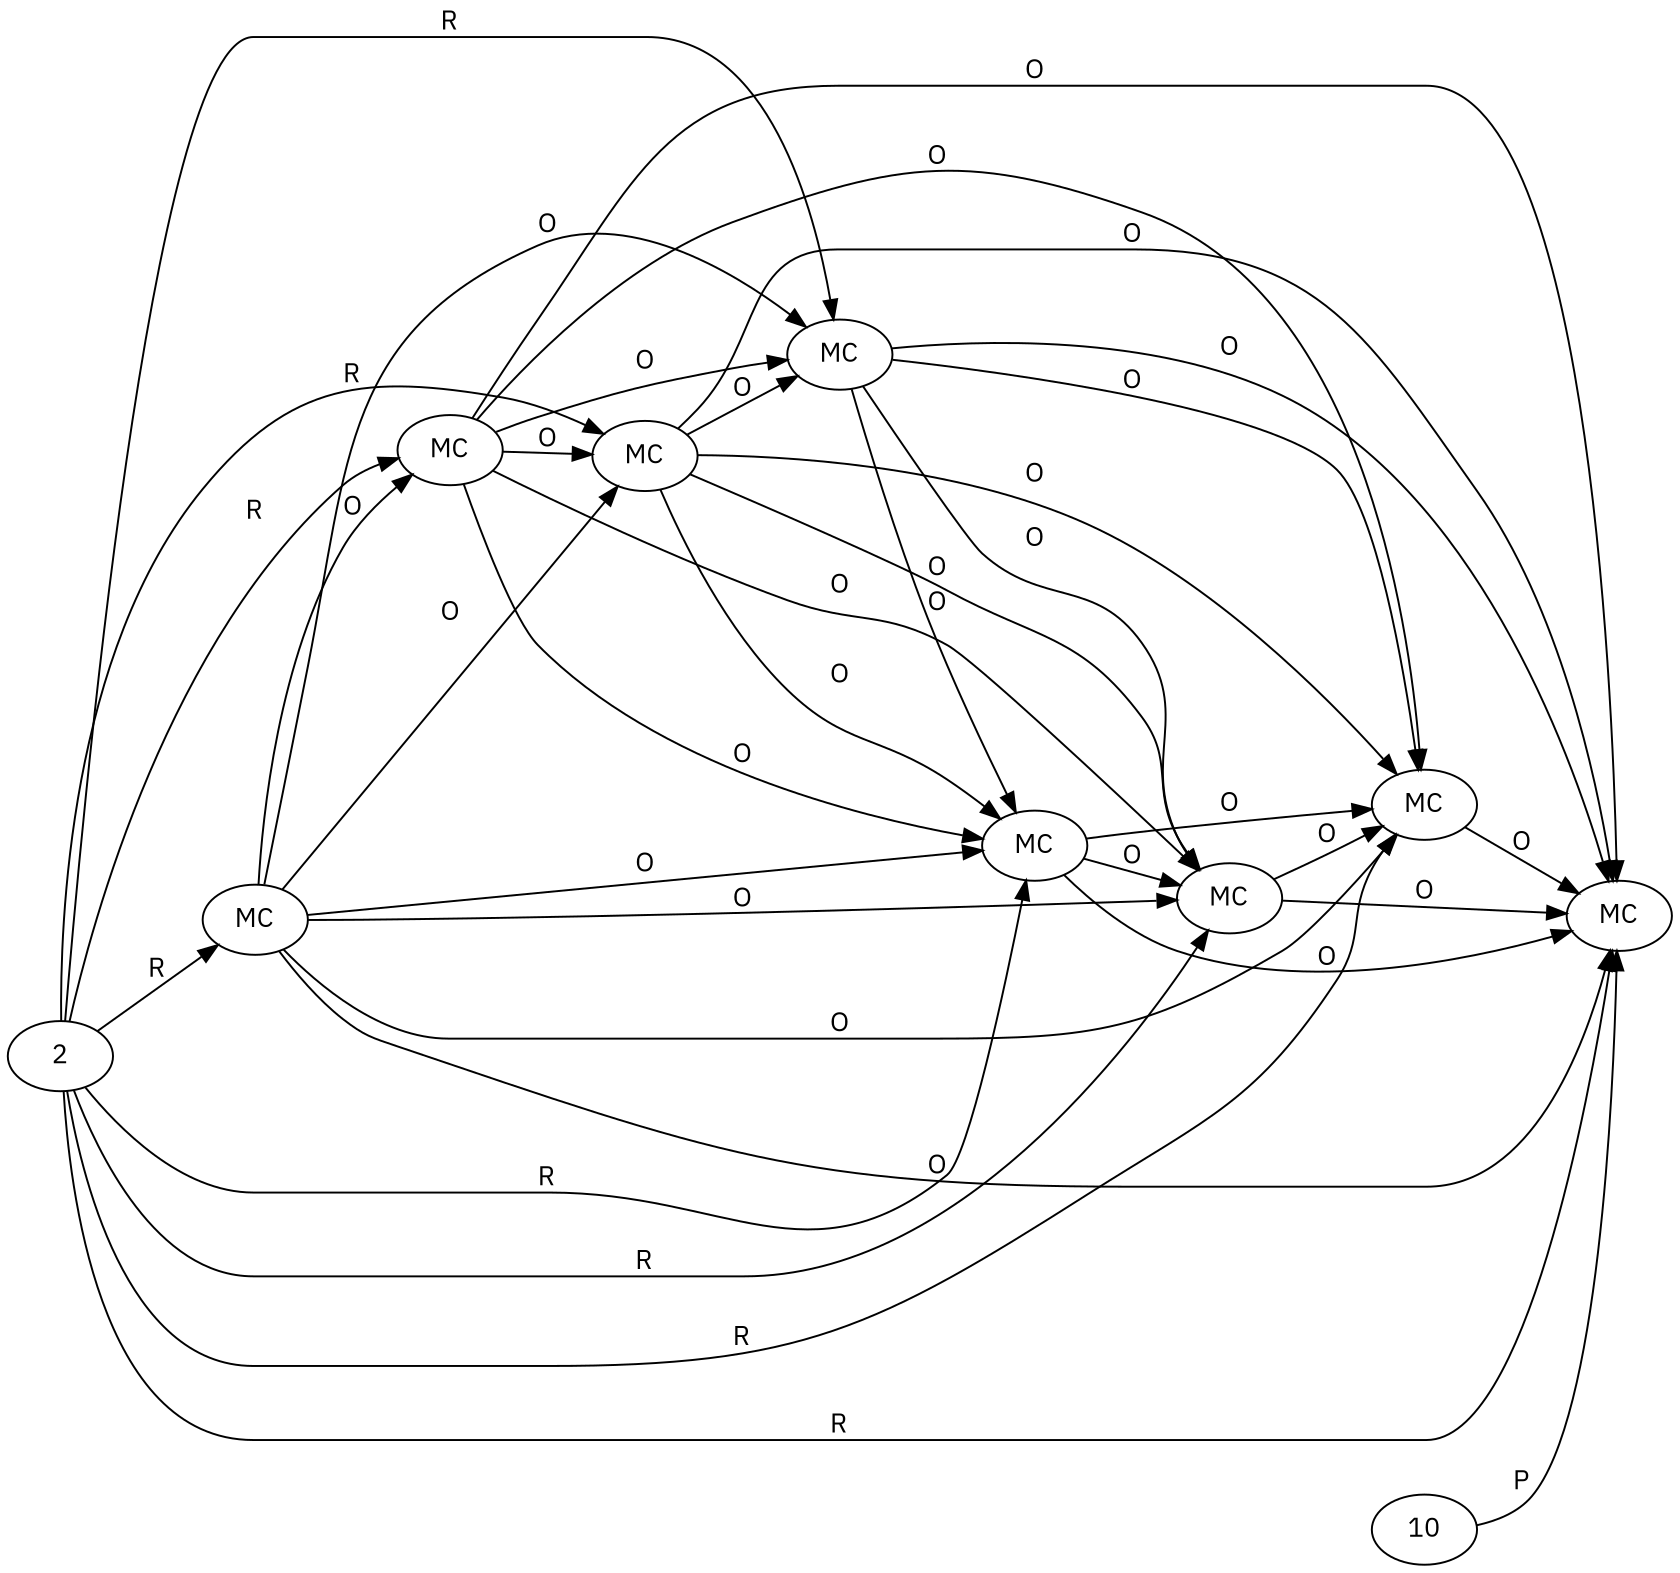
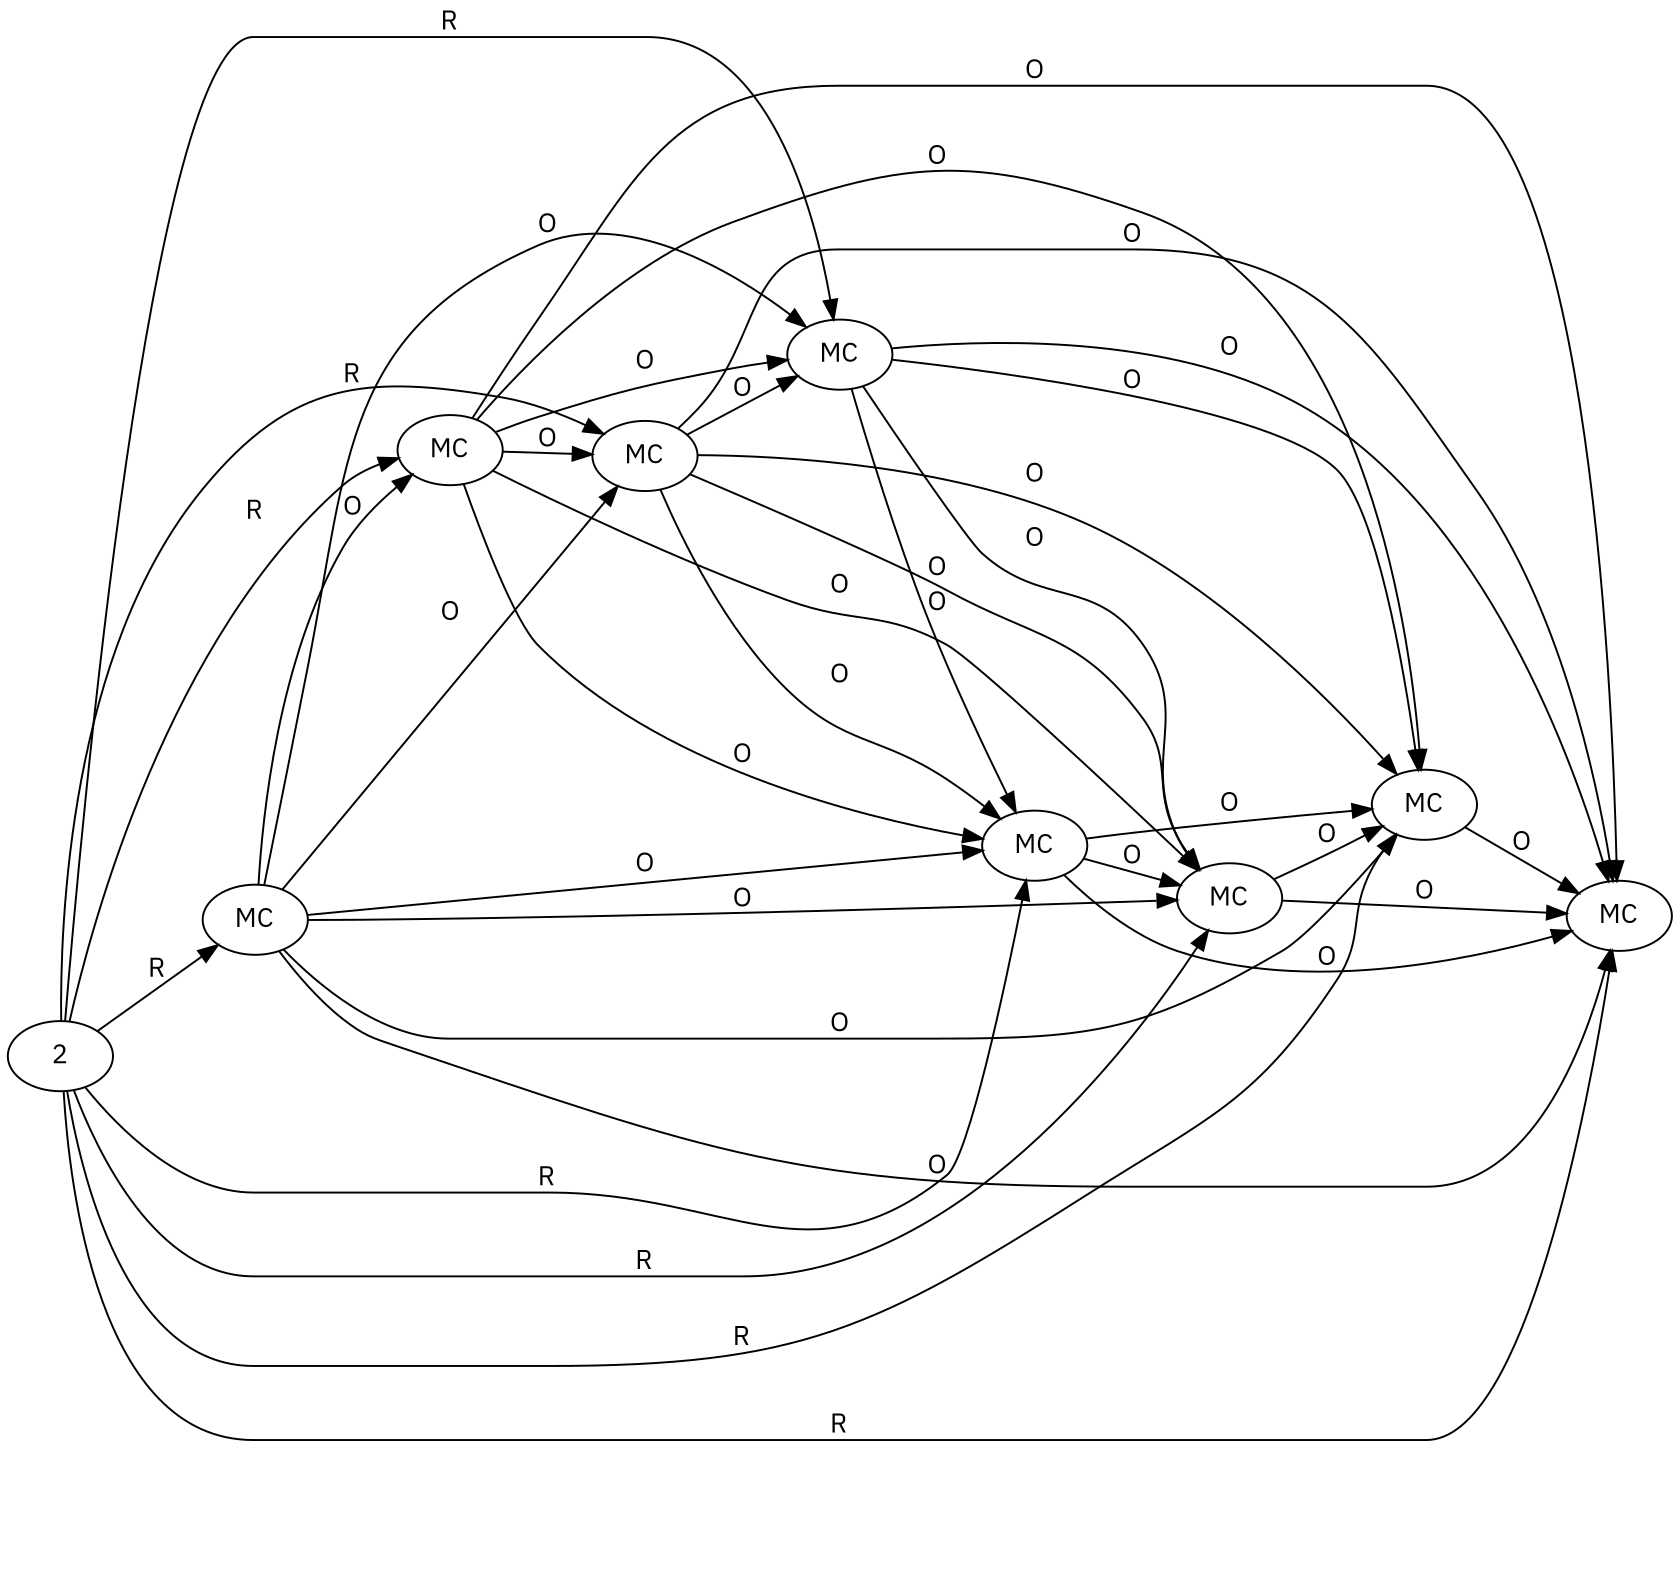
(1424, 1530) -> none
